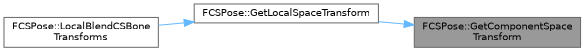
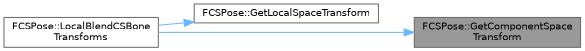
(391, 23) -> (281, 32)
